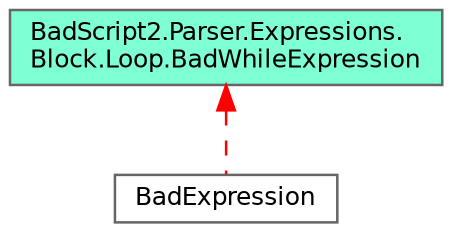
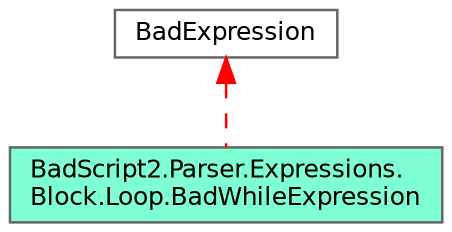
(226, 142) -> (226, 115)
